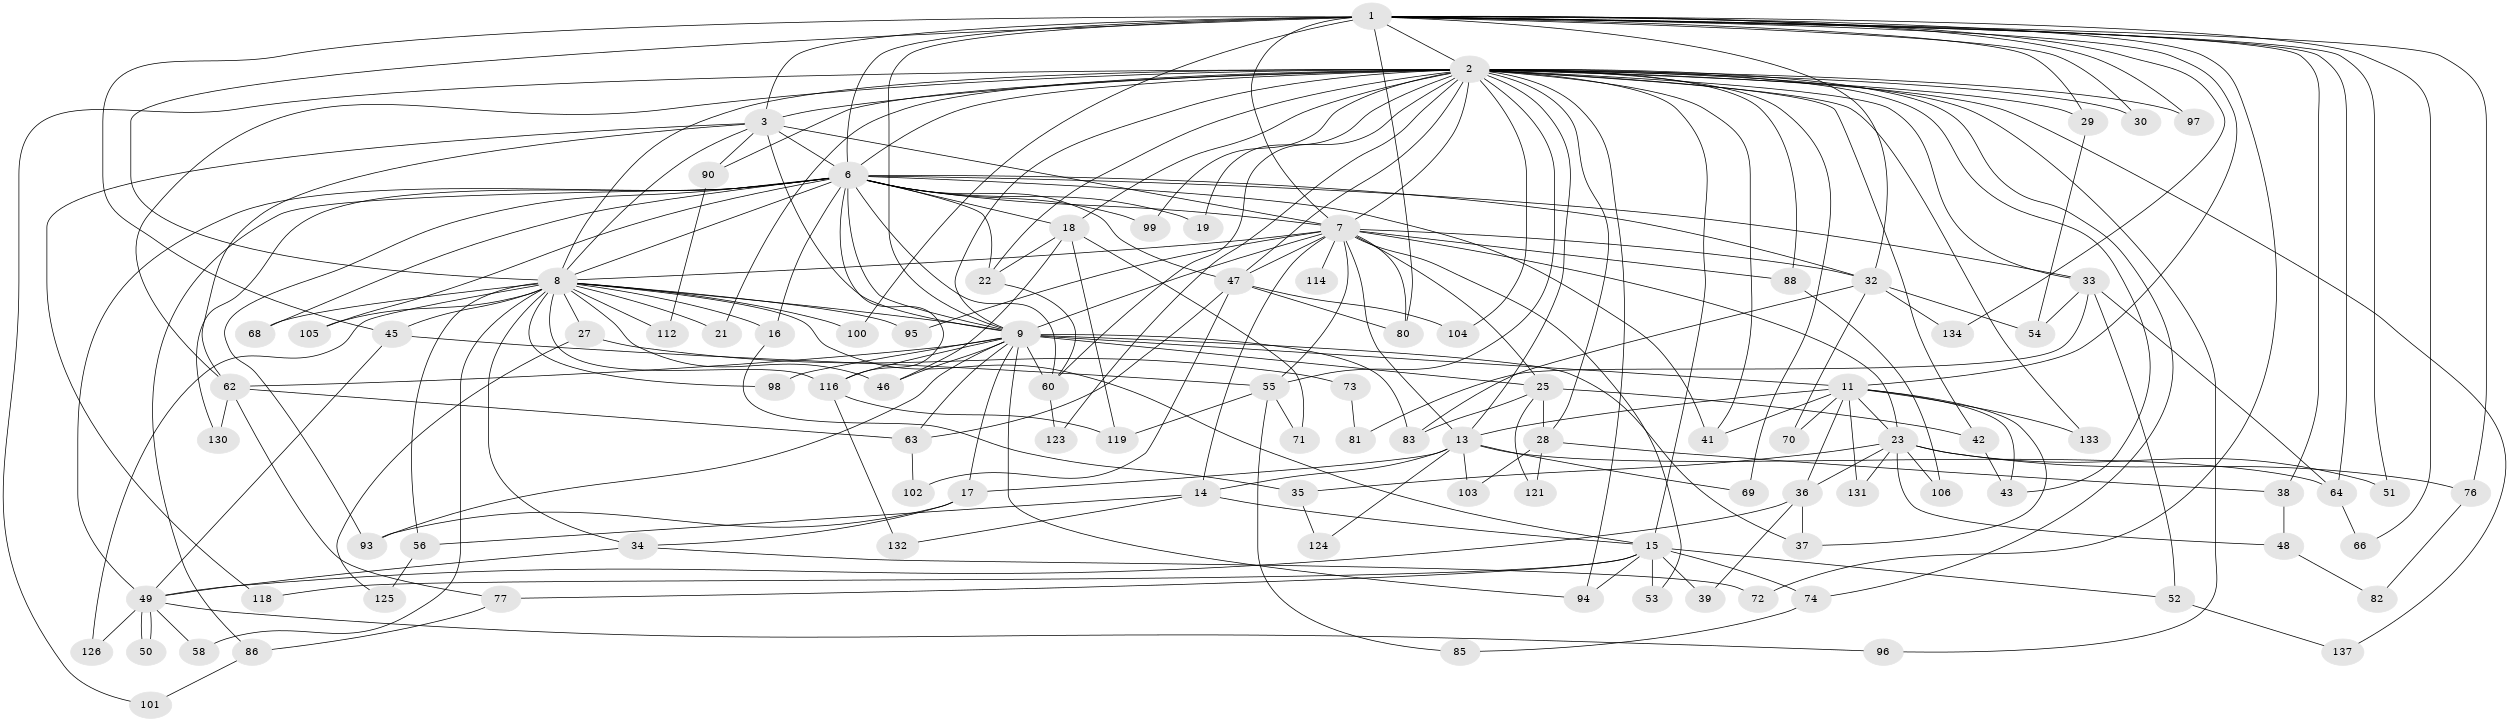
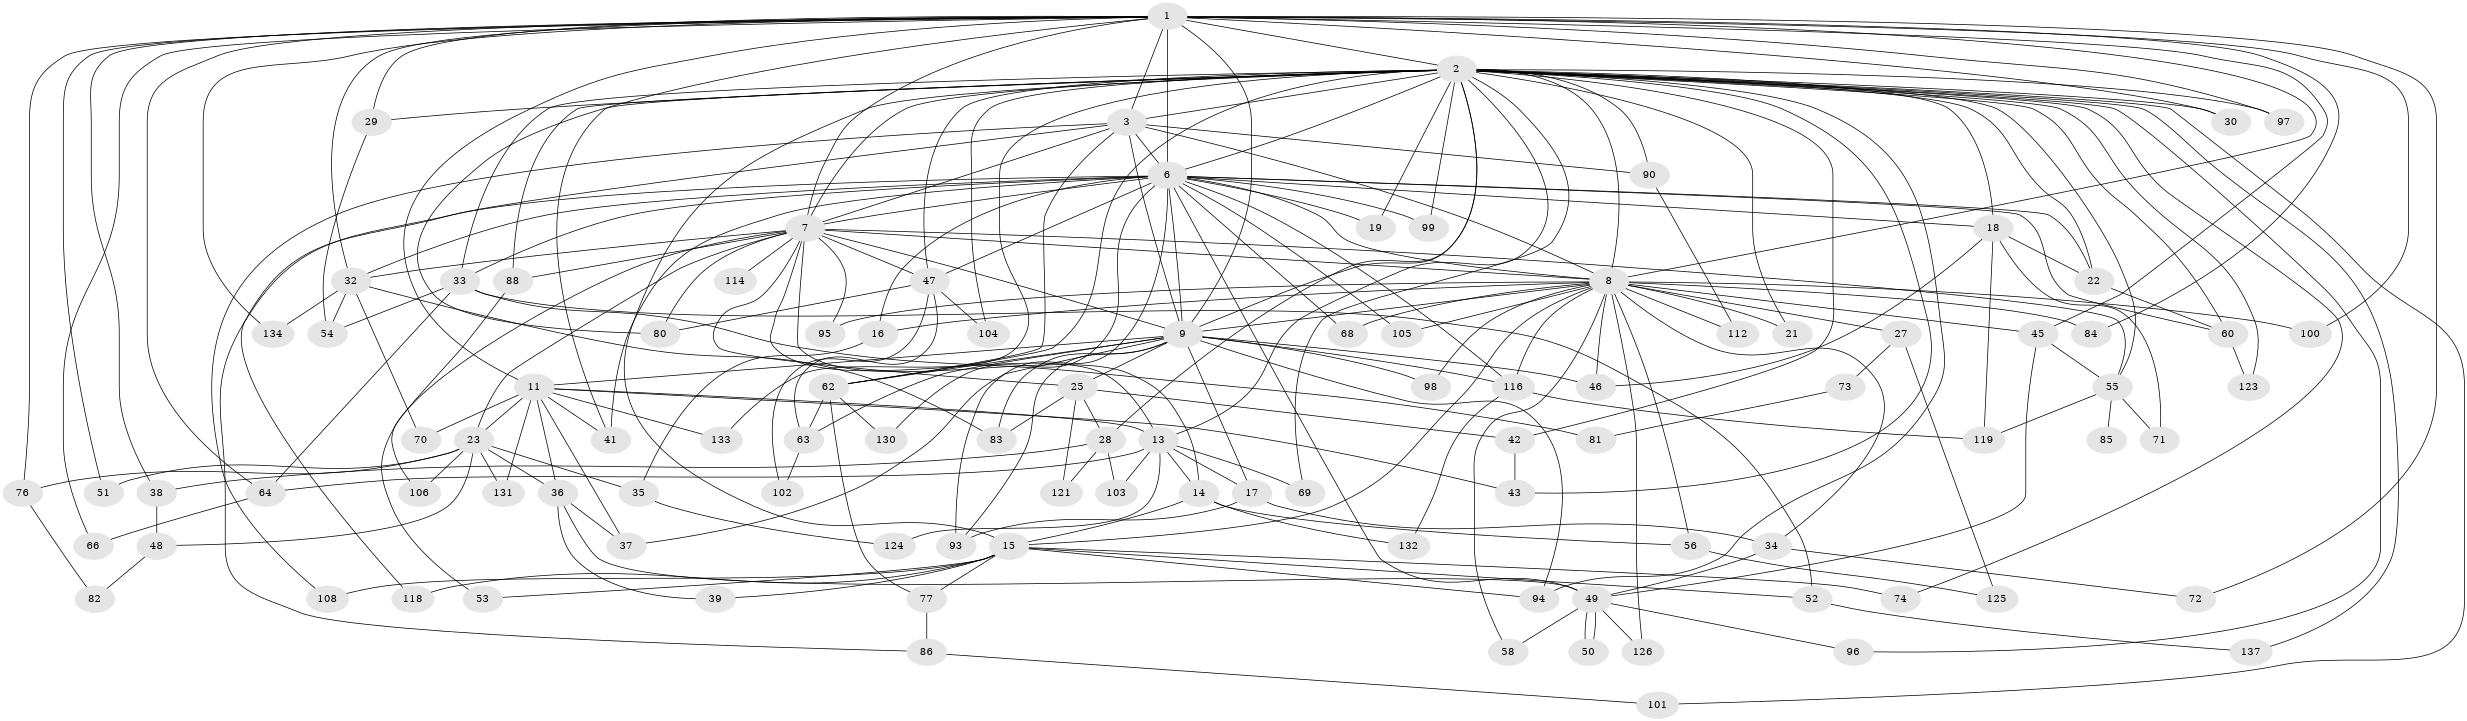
none -> (2091, 334)
(1031, 354) -> none
none -> (328, 599)
(1656, 638) -> none
